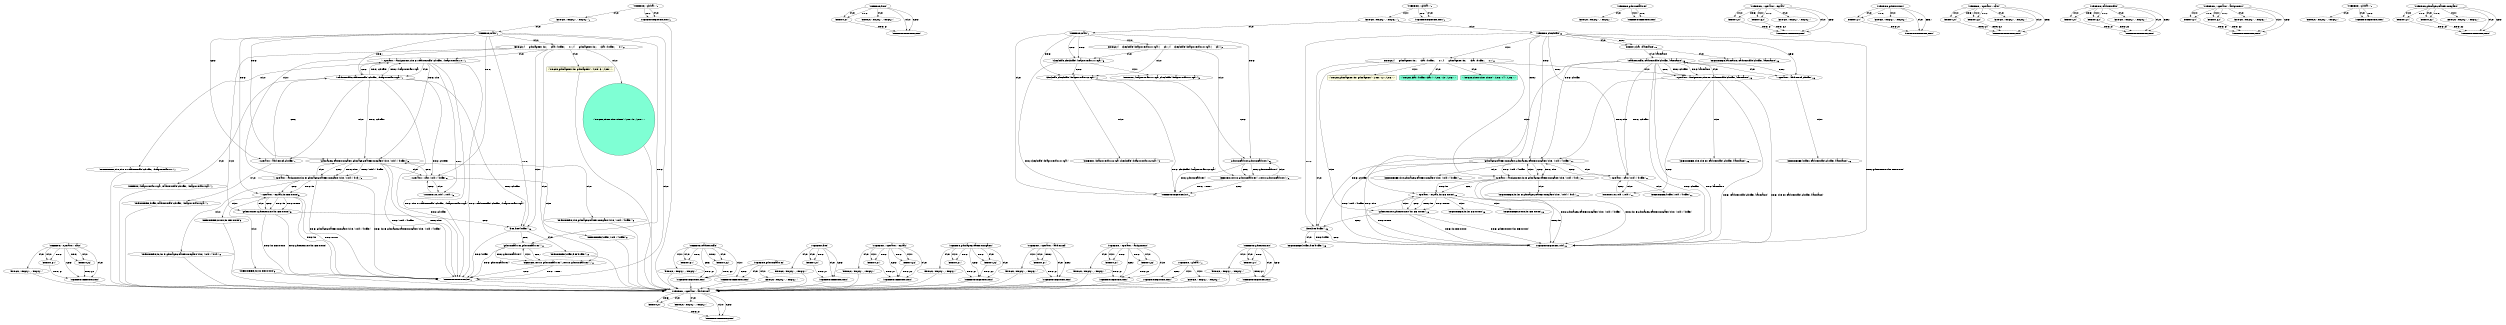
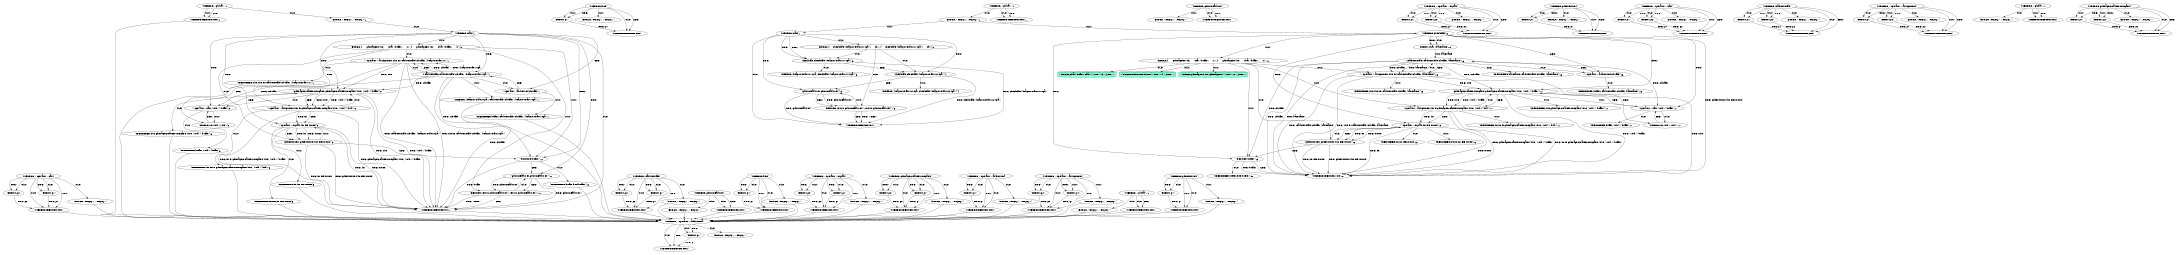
(1690, 54) -> (1480, 67)
(580, 69) -> none
(1362, 78) -> (1213, 74)
(619, 119) -> none
